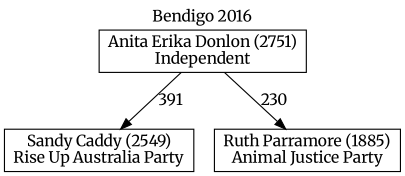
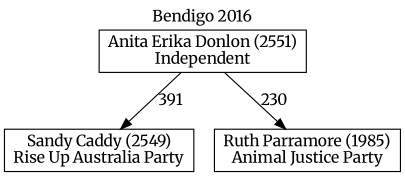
(203, 51) -> (203, 51)
(307, 150) -> (307, 150)
